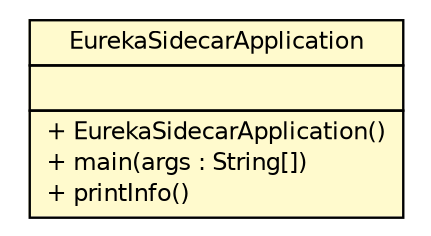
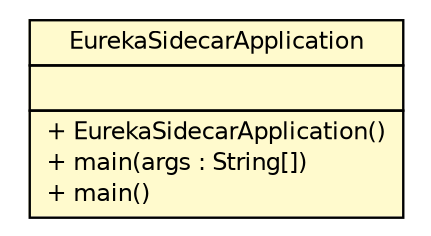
(119, 194) -> (99, 194)
